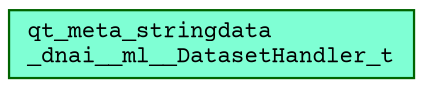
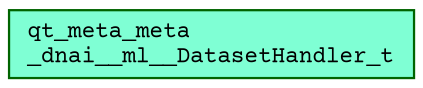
(212, 44) -> (212, 44)
